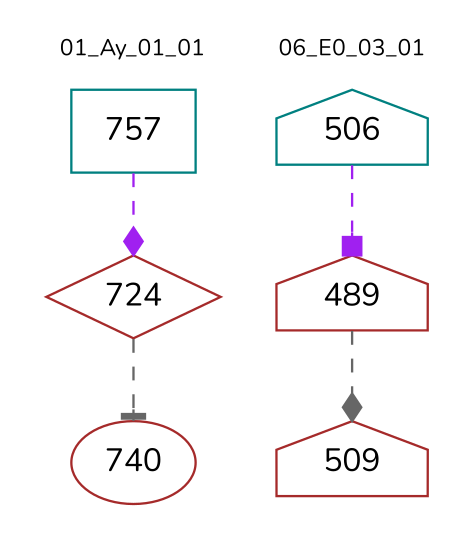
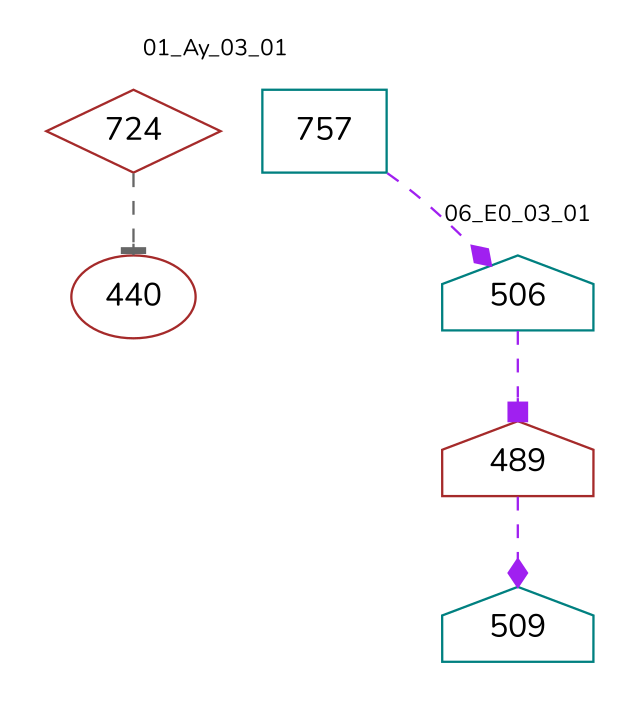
(133, 49) -> (216, 49)
(133, 200) -> (439, 215)
(352, 362) -> (518, 528)
(133, 463) -> (133, 297)
(352, 463) -> (518, 628)
